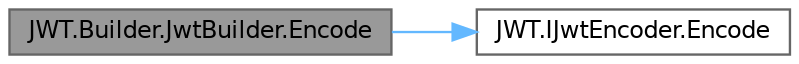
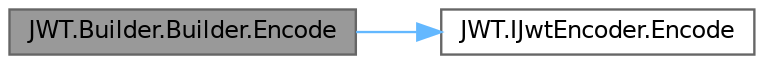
(200, 32) -> (183, 32)
